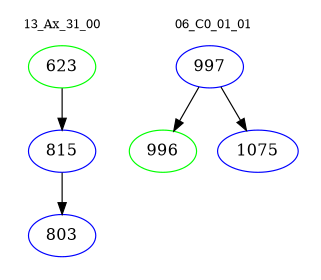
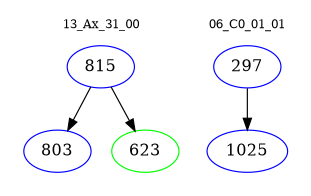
(210, 67) -> (247, 67)
(62, 103) -> (120, 104)
(163, 151) -> none
(258, 151) -> (247, 151)
